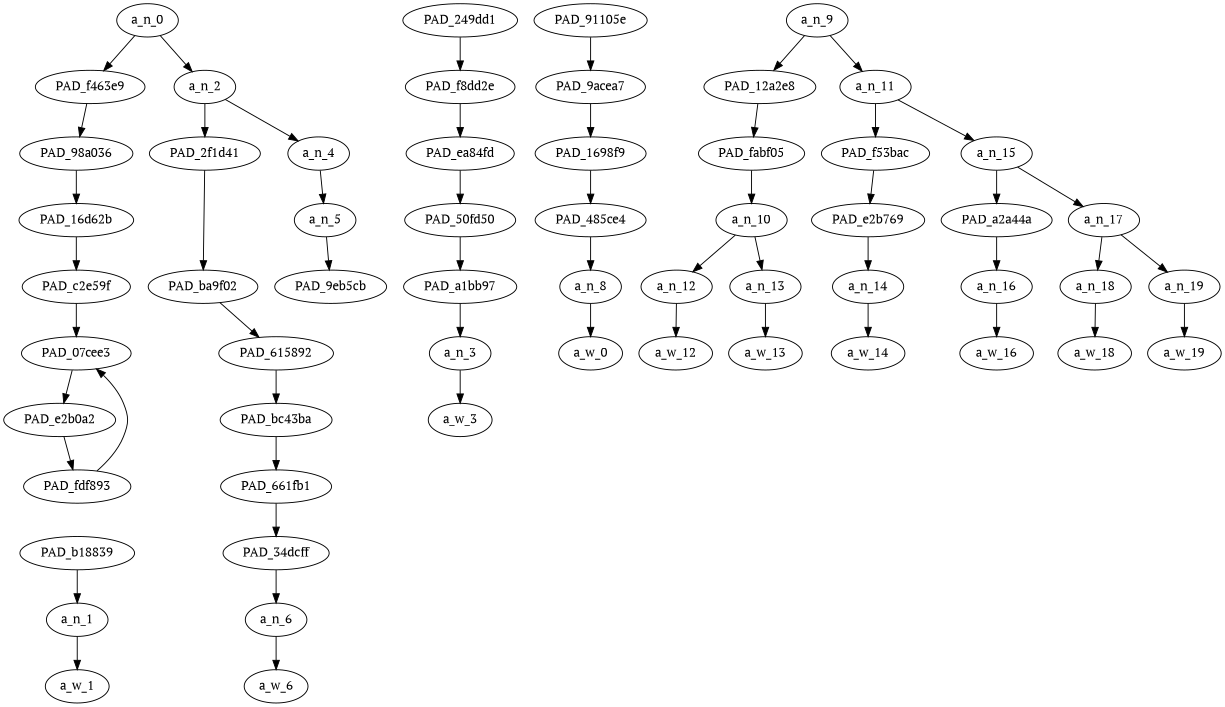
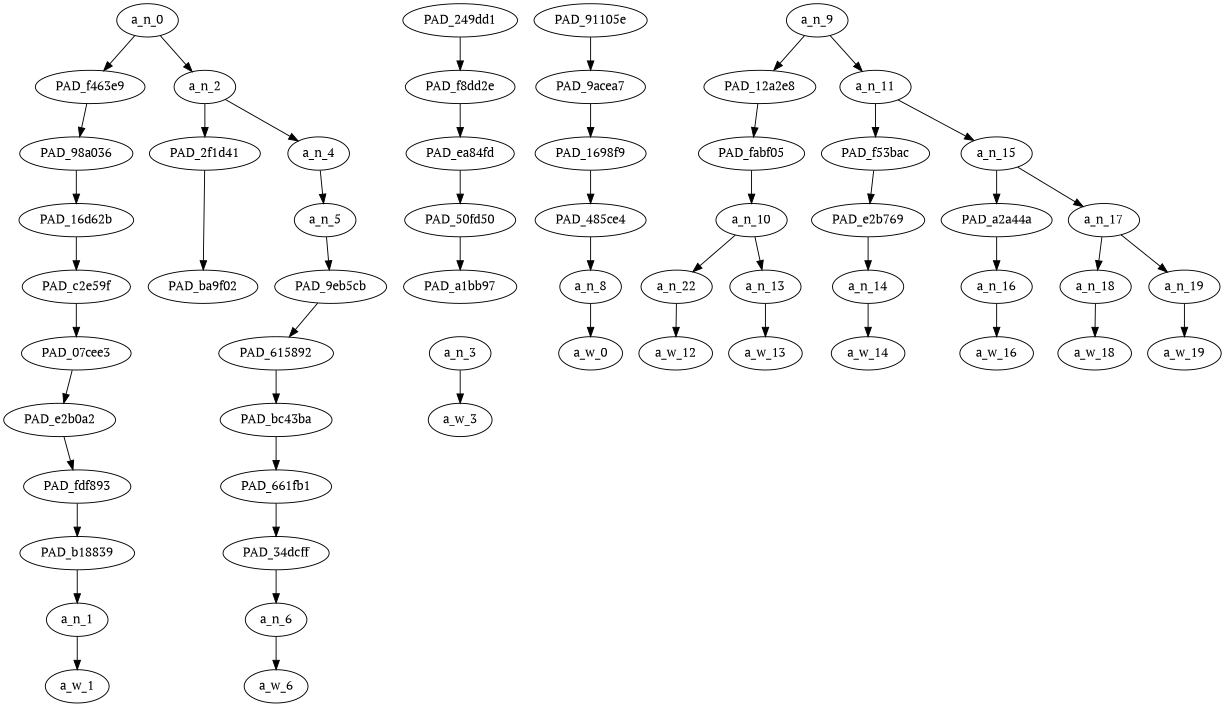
(677, 287) -> (677, 287)
(460, 316) -> none
(236, 317) -> (307, 316)
(127, 424) -> (77, 515)
